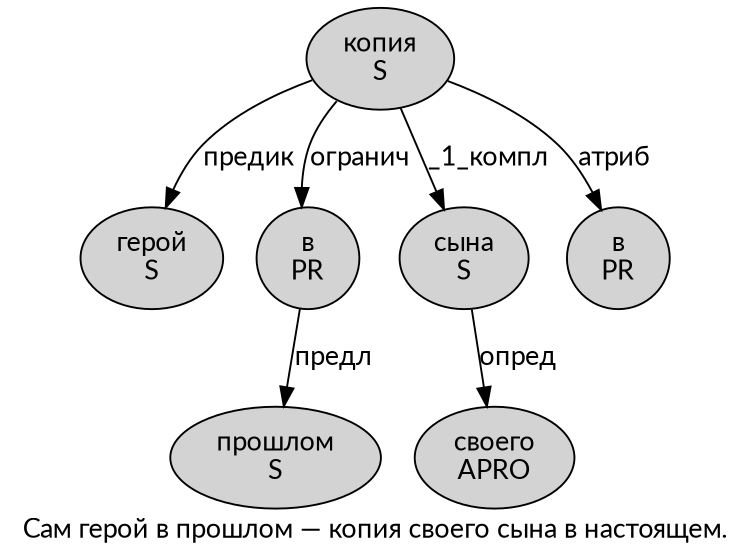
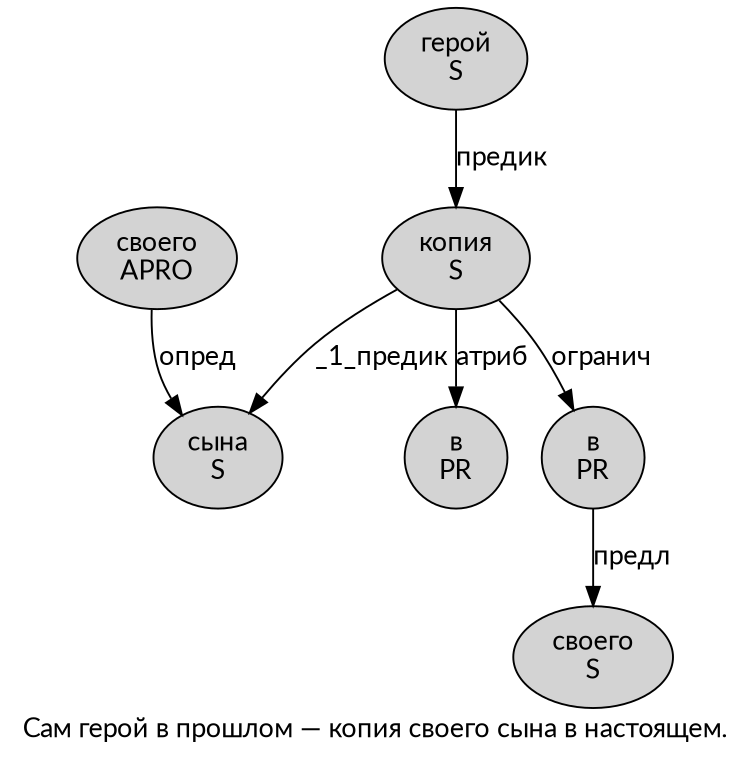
(231, 121) -> (456, 149)
(489, 159) -> (382, 358)
(478, 348) -> (155, 356)
(276, 458) -> (593, 657)
